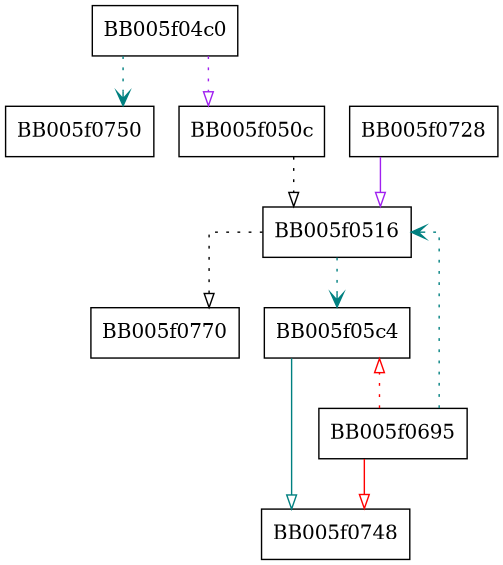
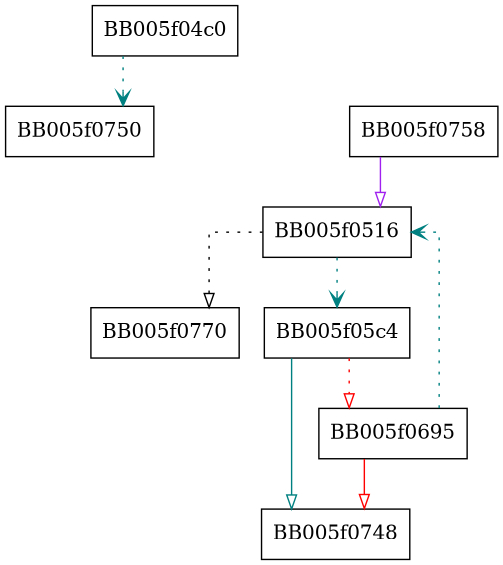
(252, 131) -> none
(424, 131) -> (424, 131)
(379, 390) -> (349, 376)
